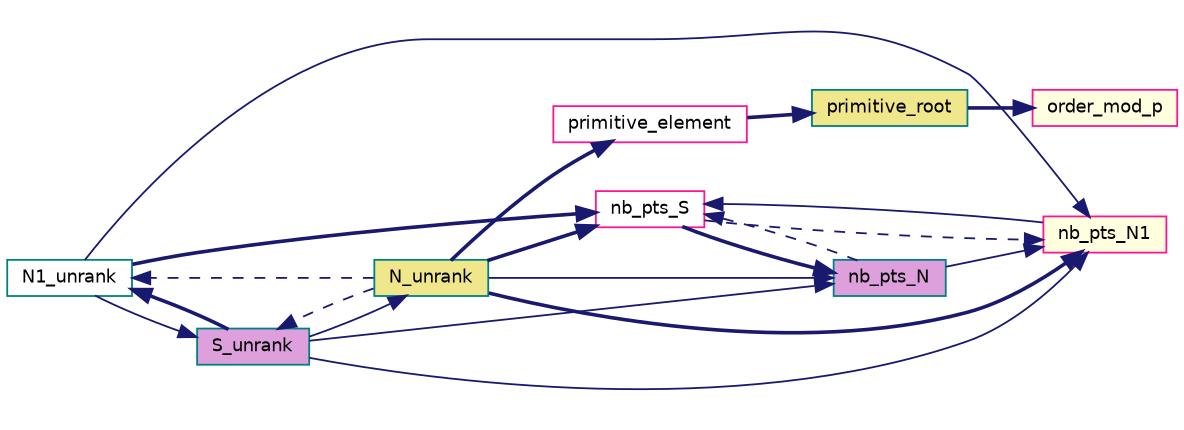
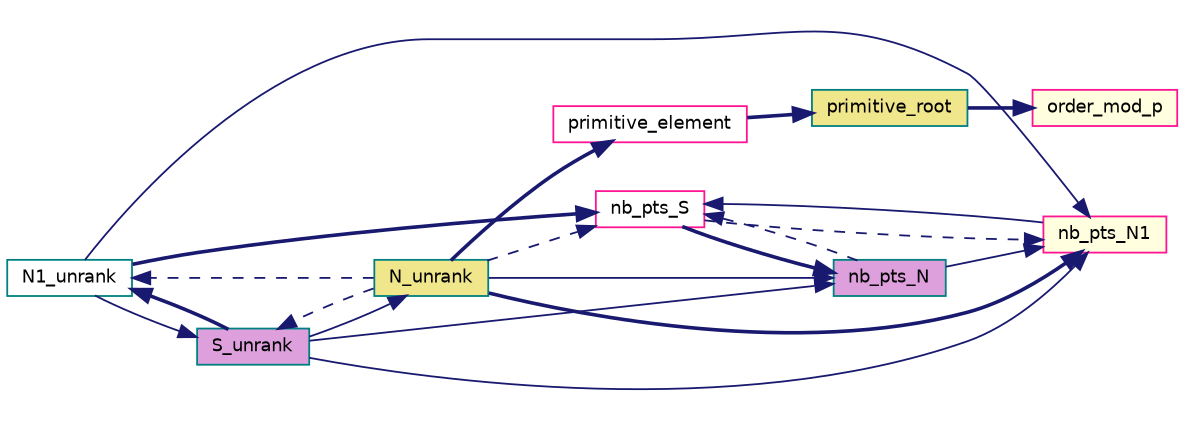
(533, 246) -> (533, 246)
